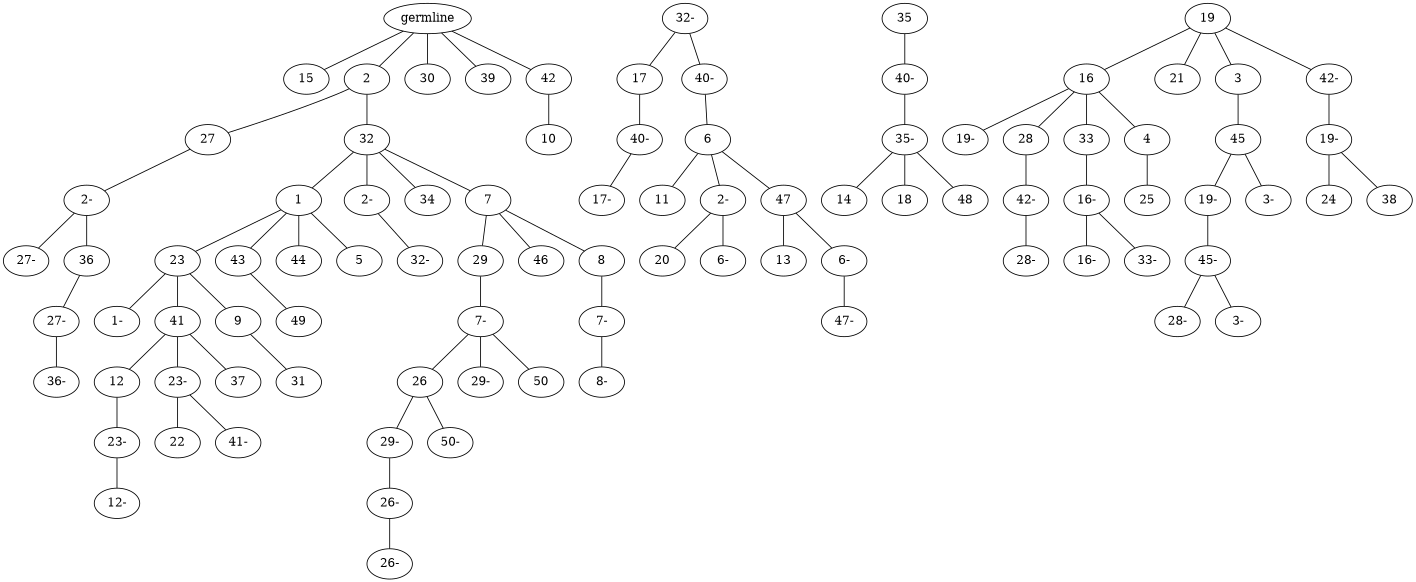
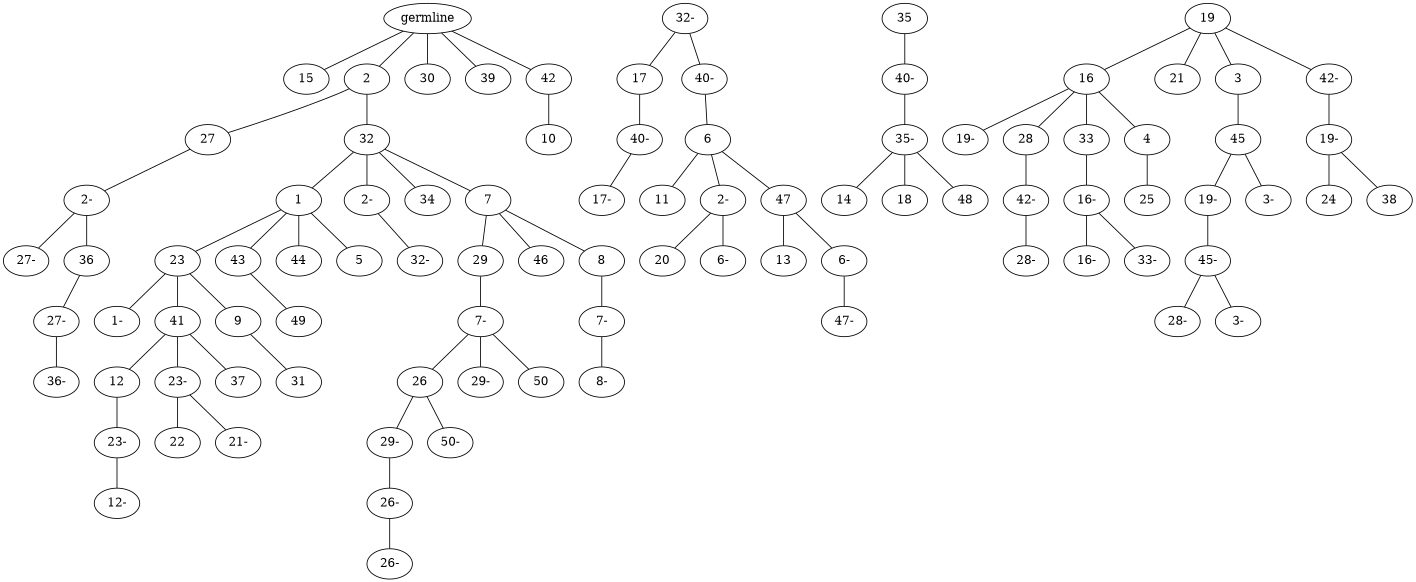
(238, 443) -> (238, 443)
